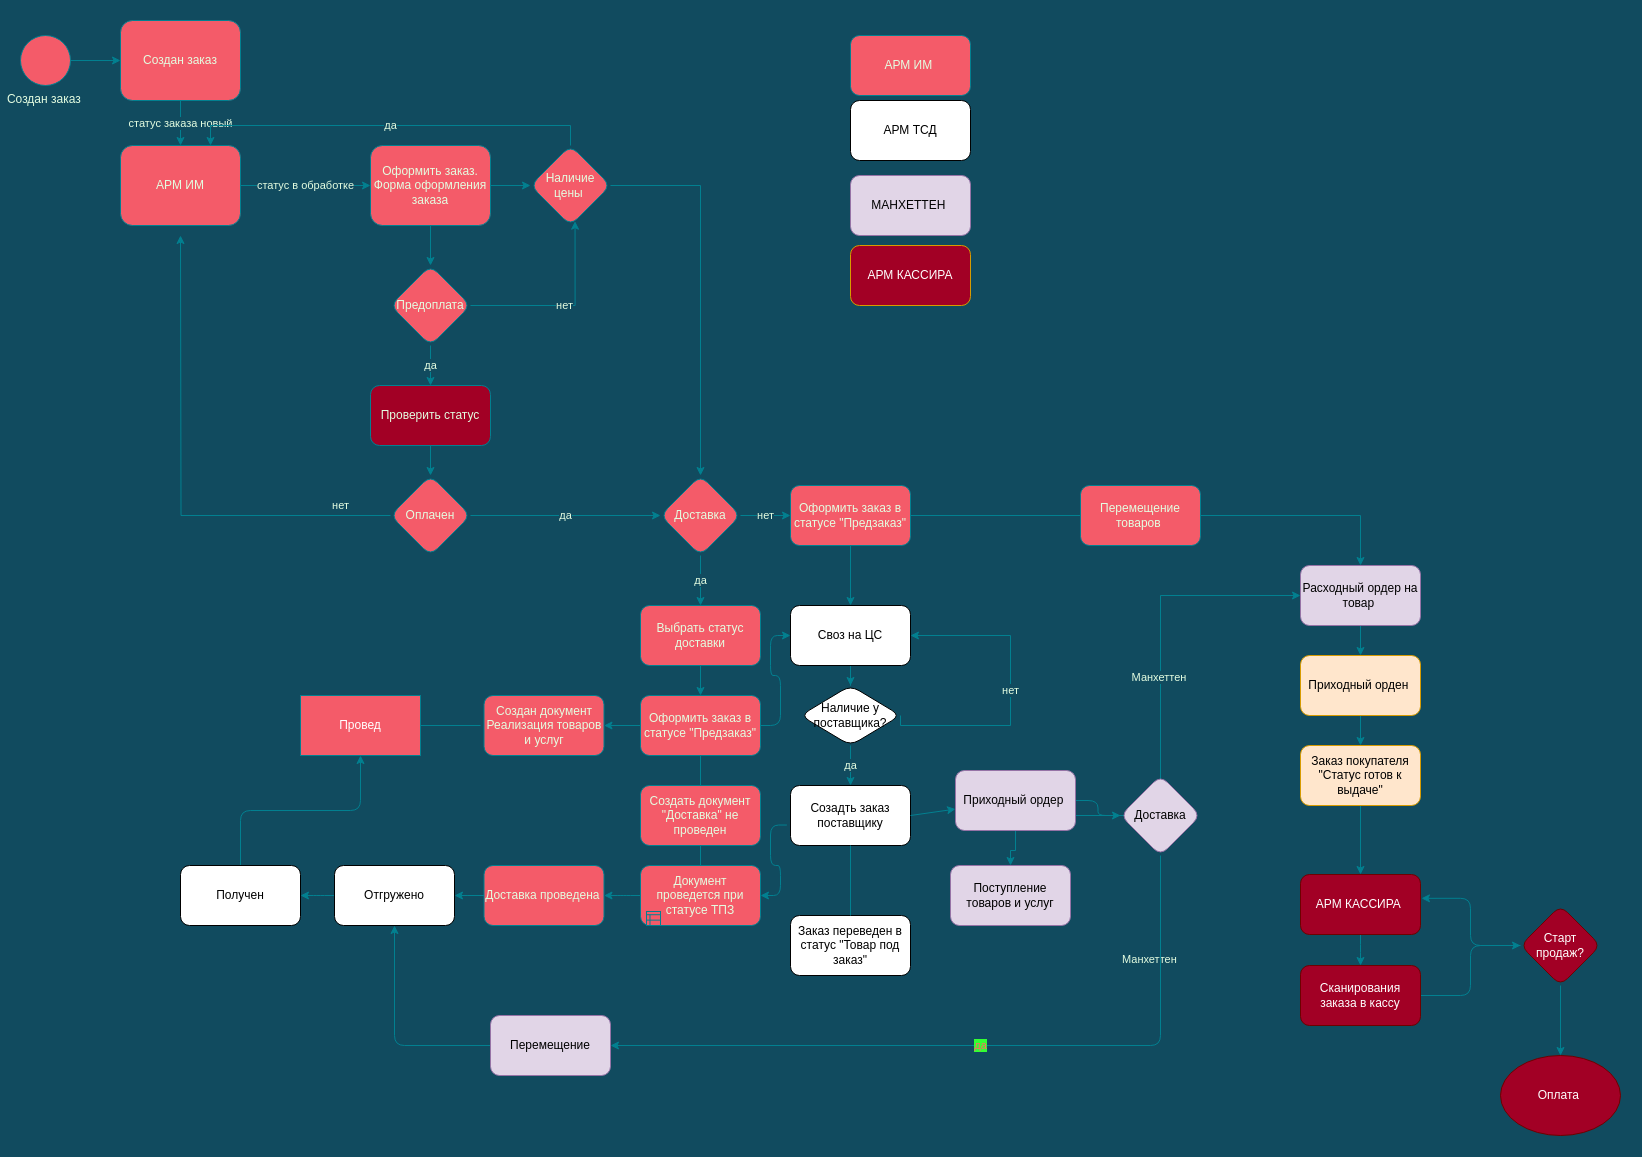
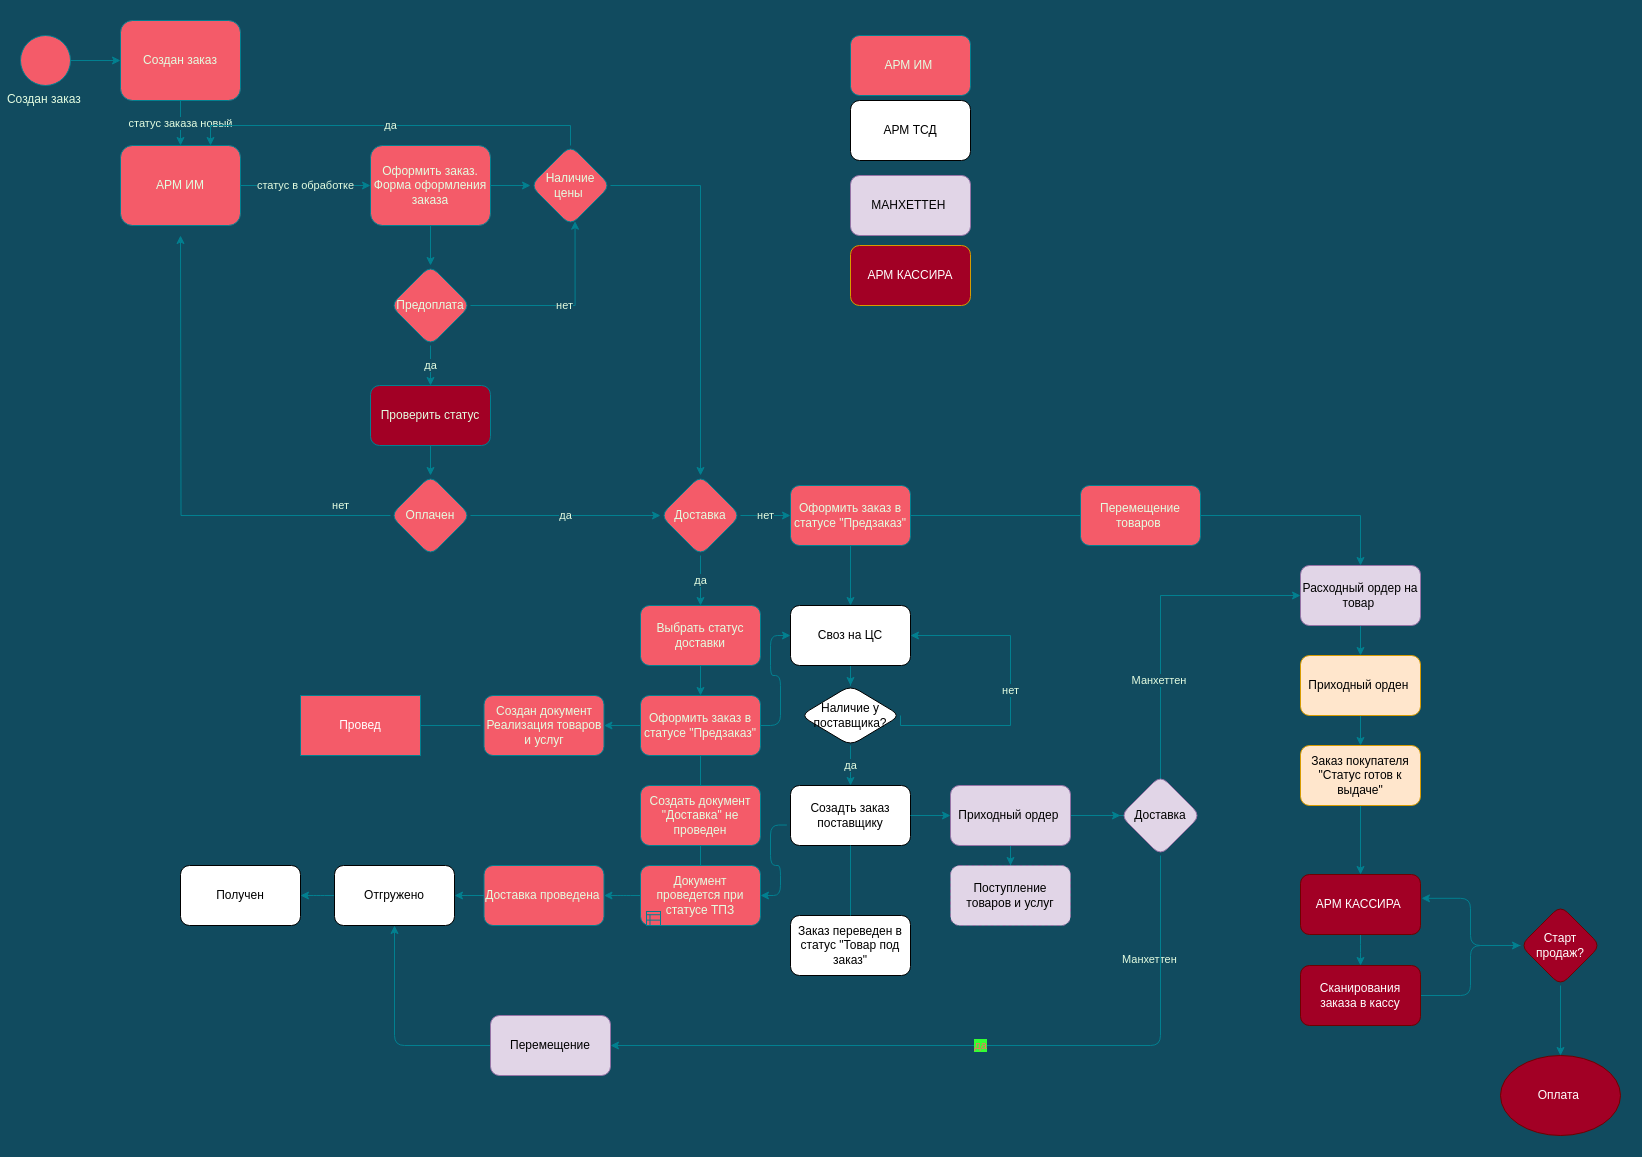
(1016, 801) -> (1011, 816)
(297, 811) -> none
(1011, 896) -> (1011, 896)
